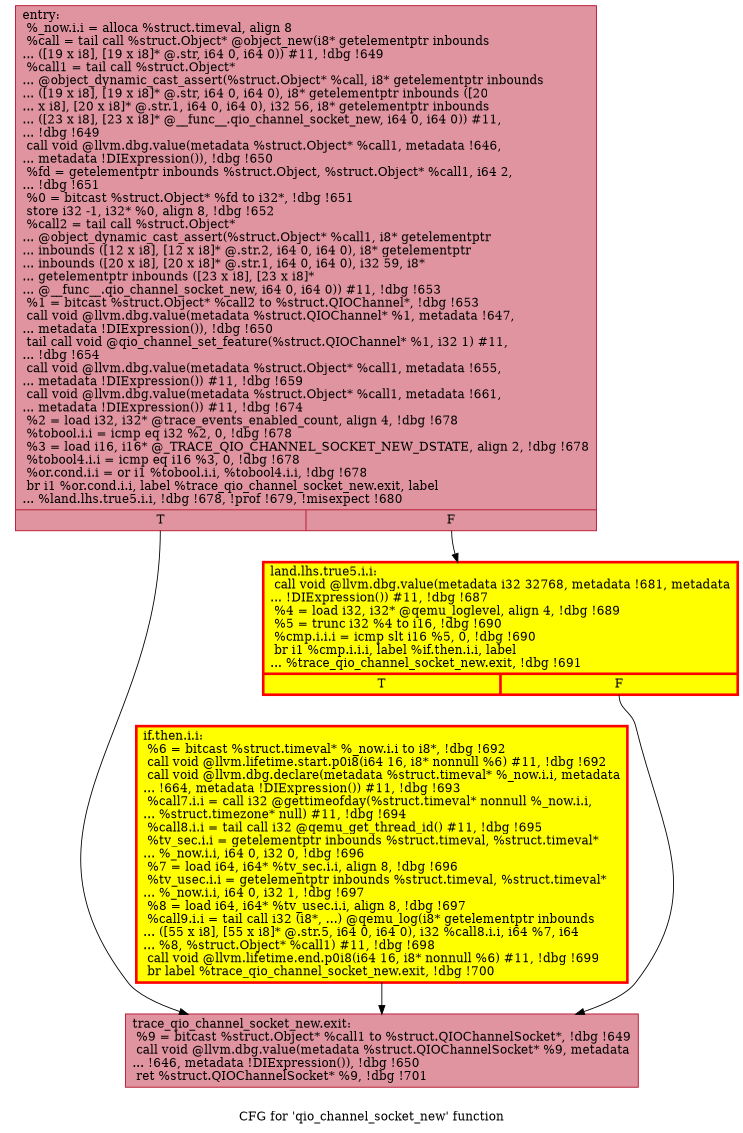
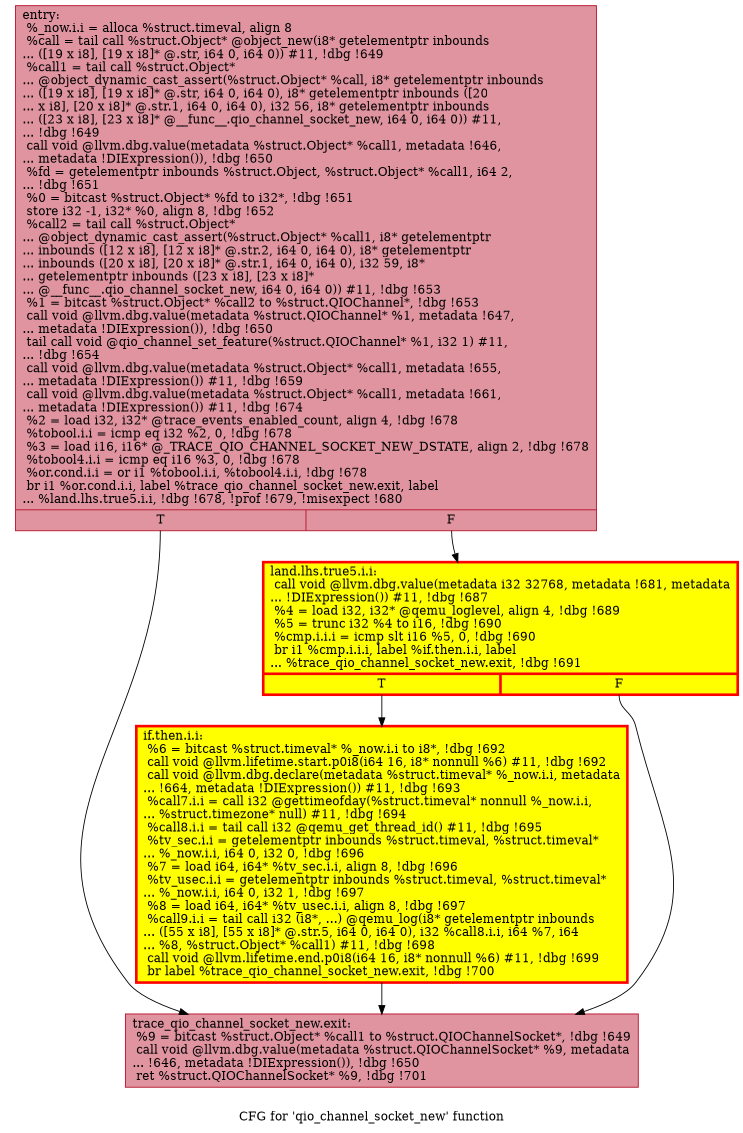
none -> (382, 706)
